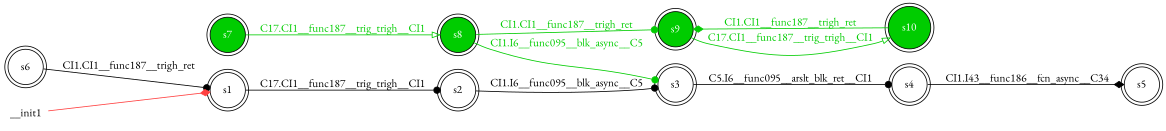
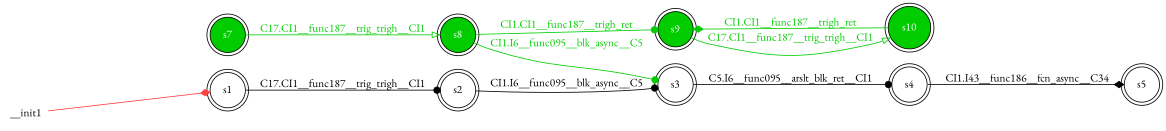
(26, 67) -> none
